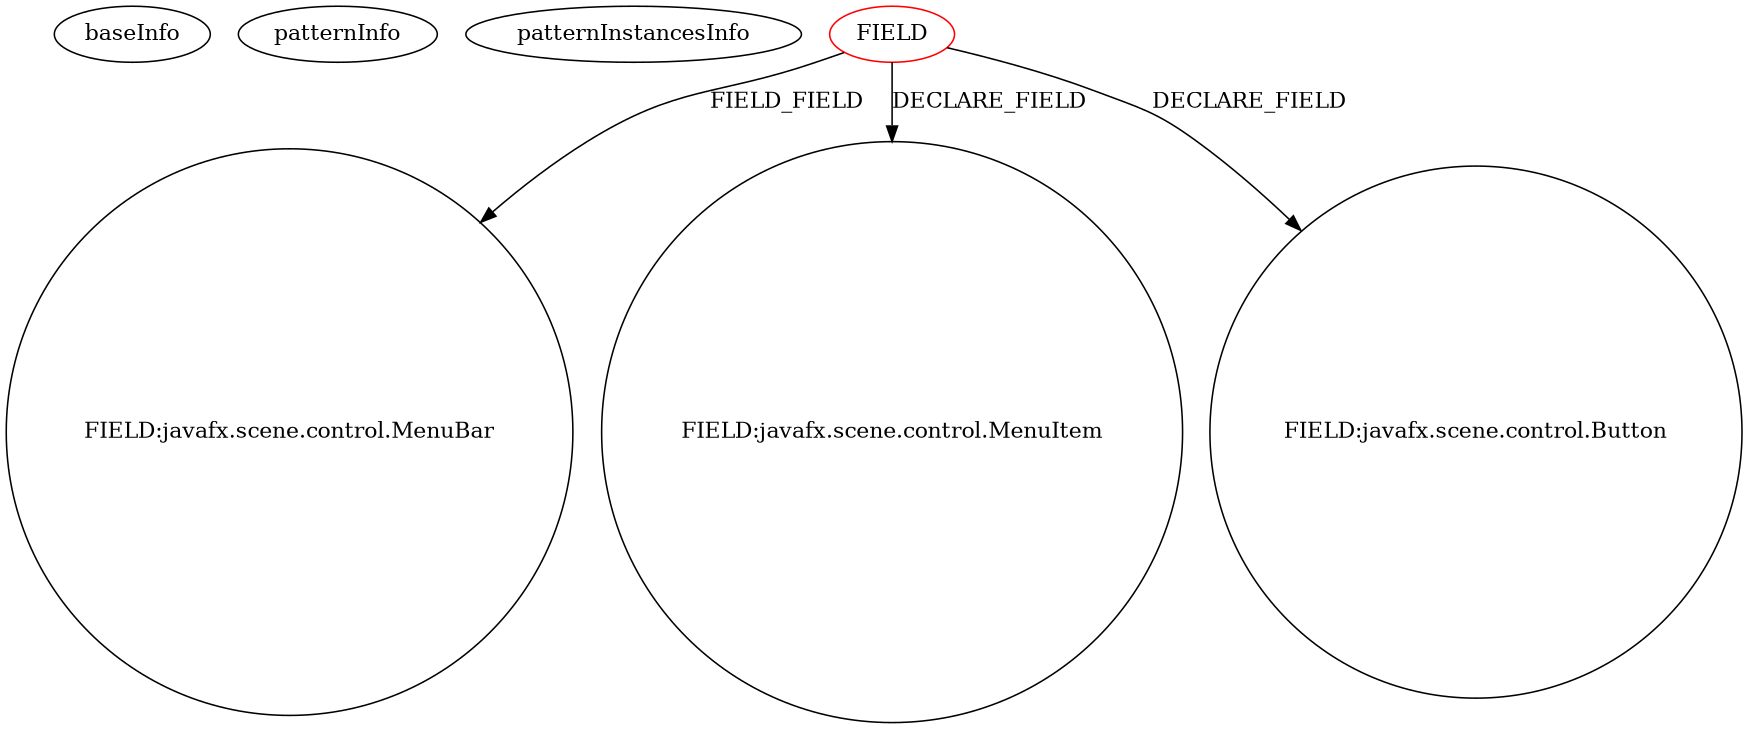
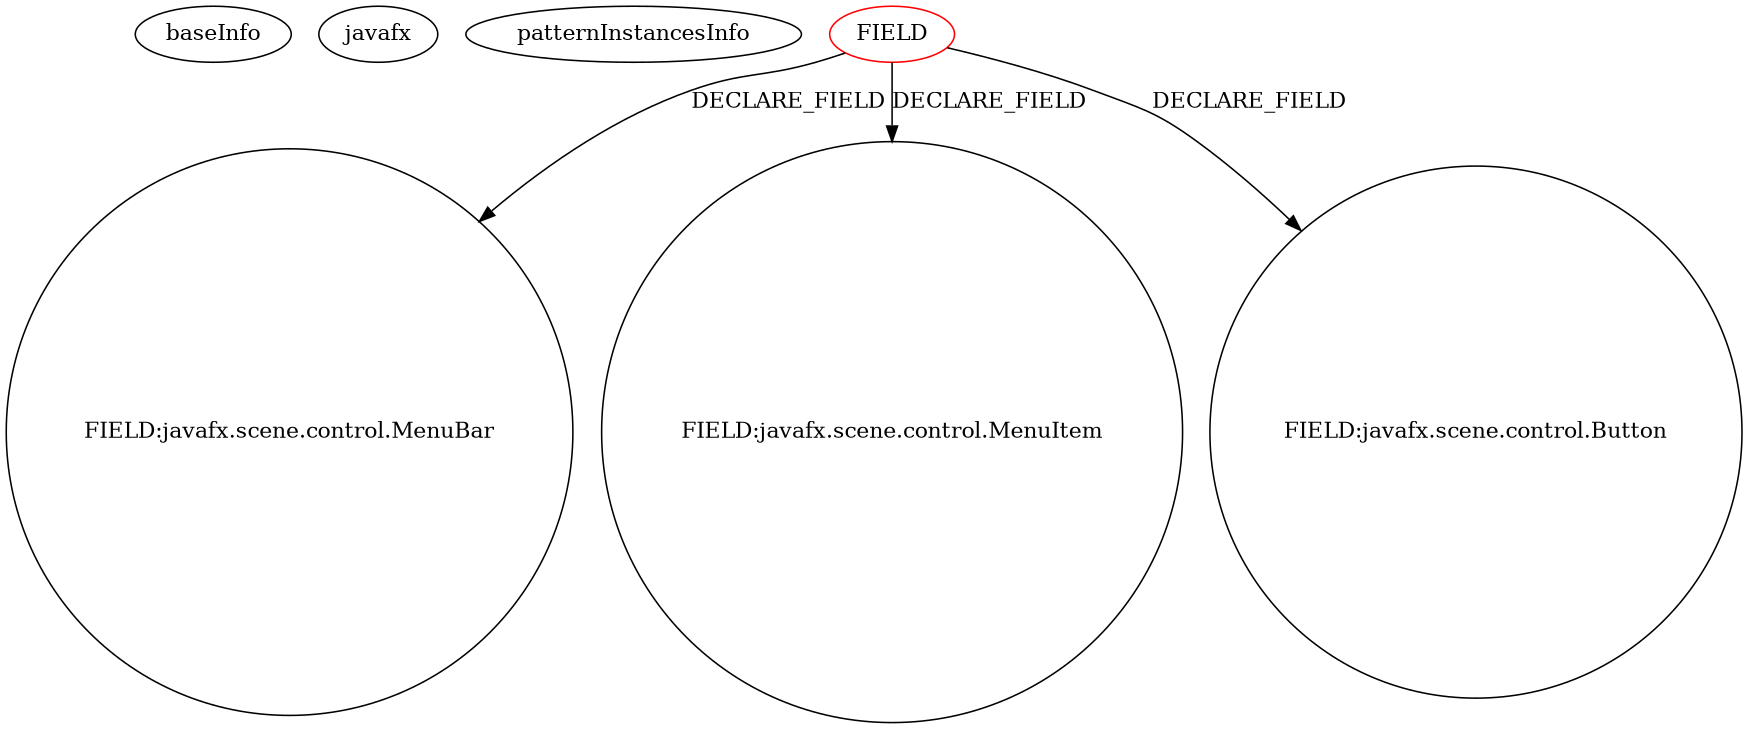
(338, 34) -> (378, 34)
(787, 102) -> (789, 102)
